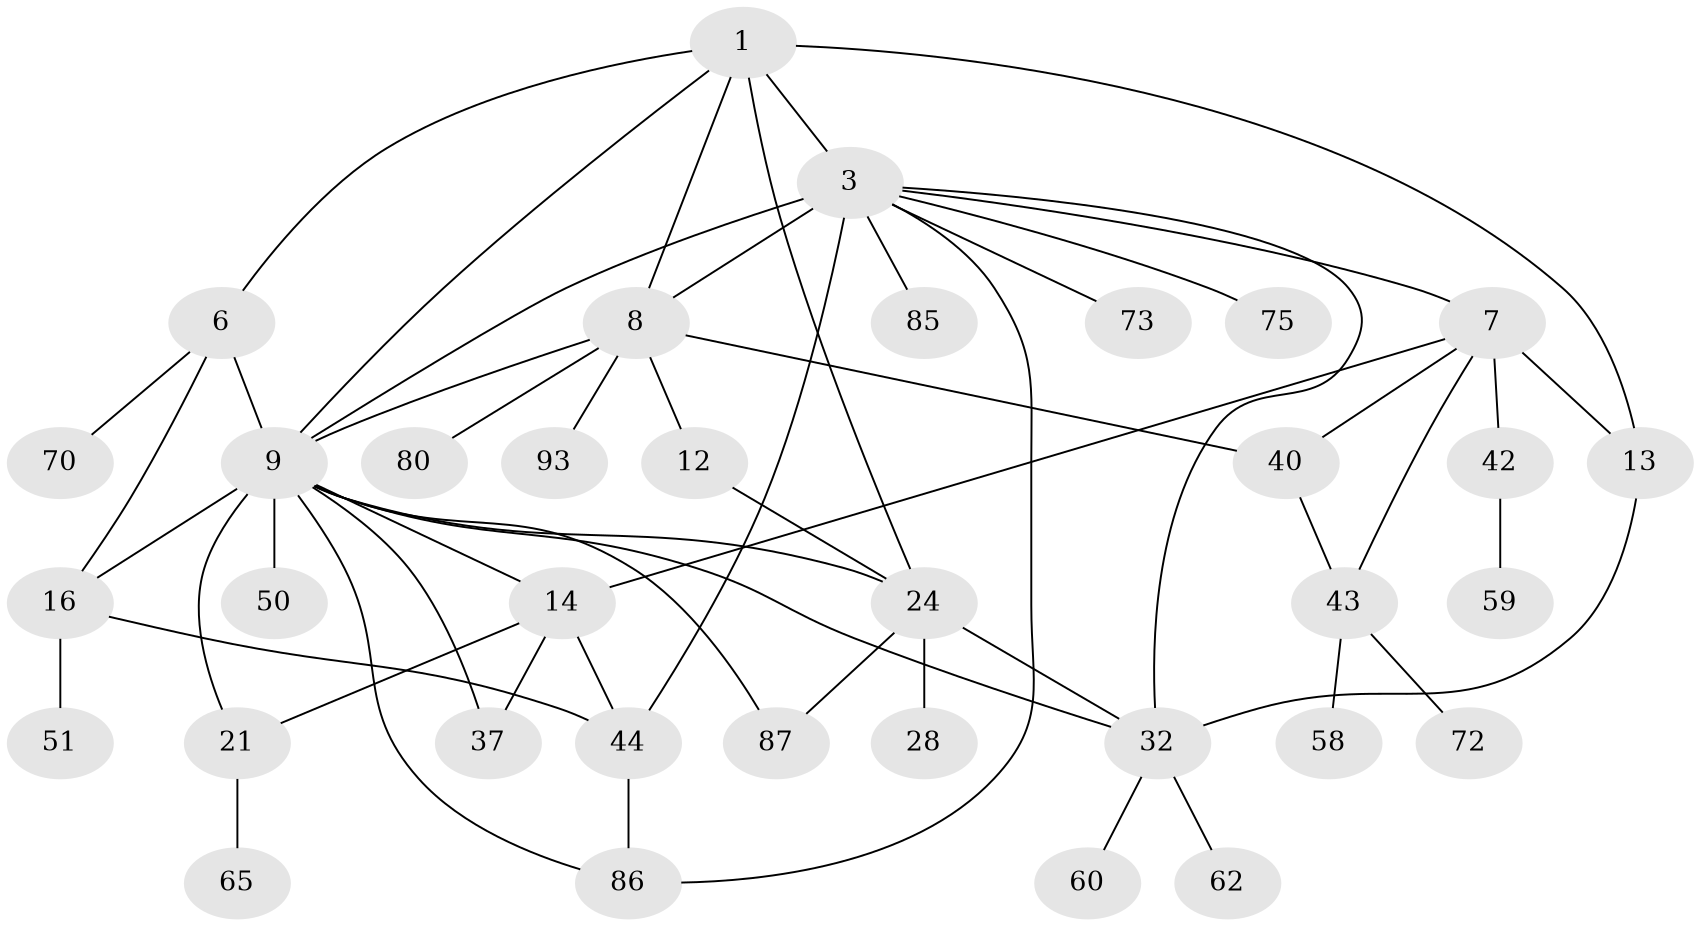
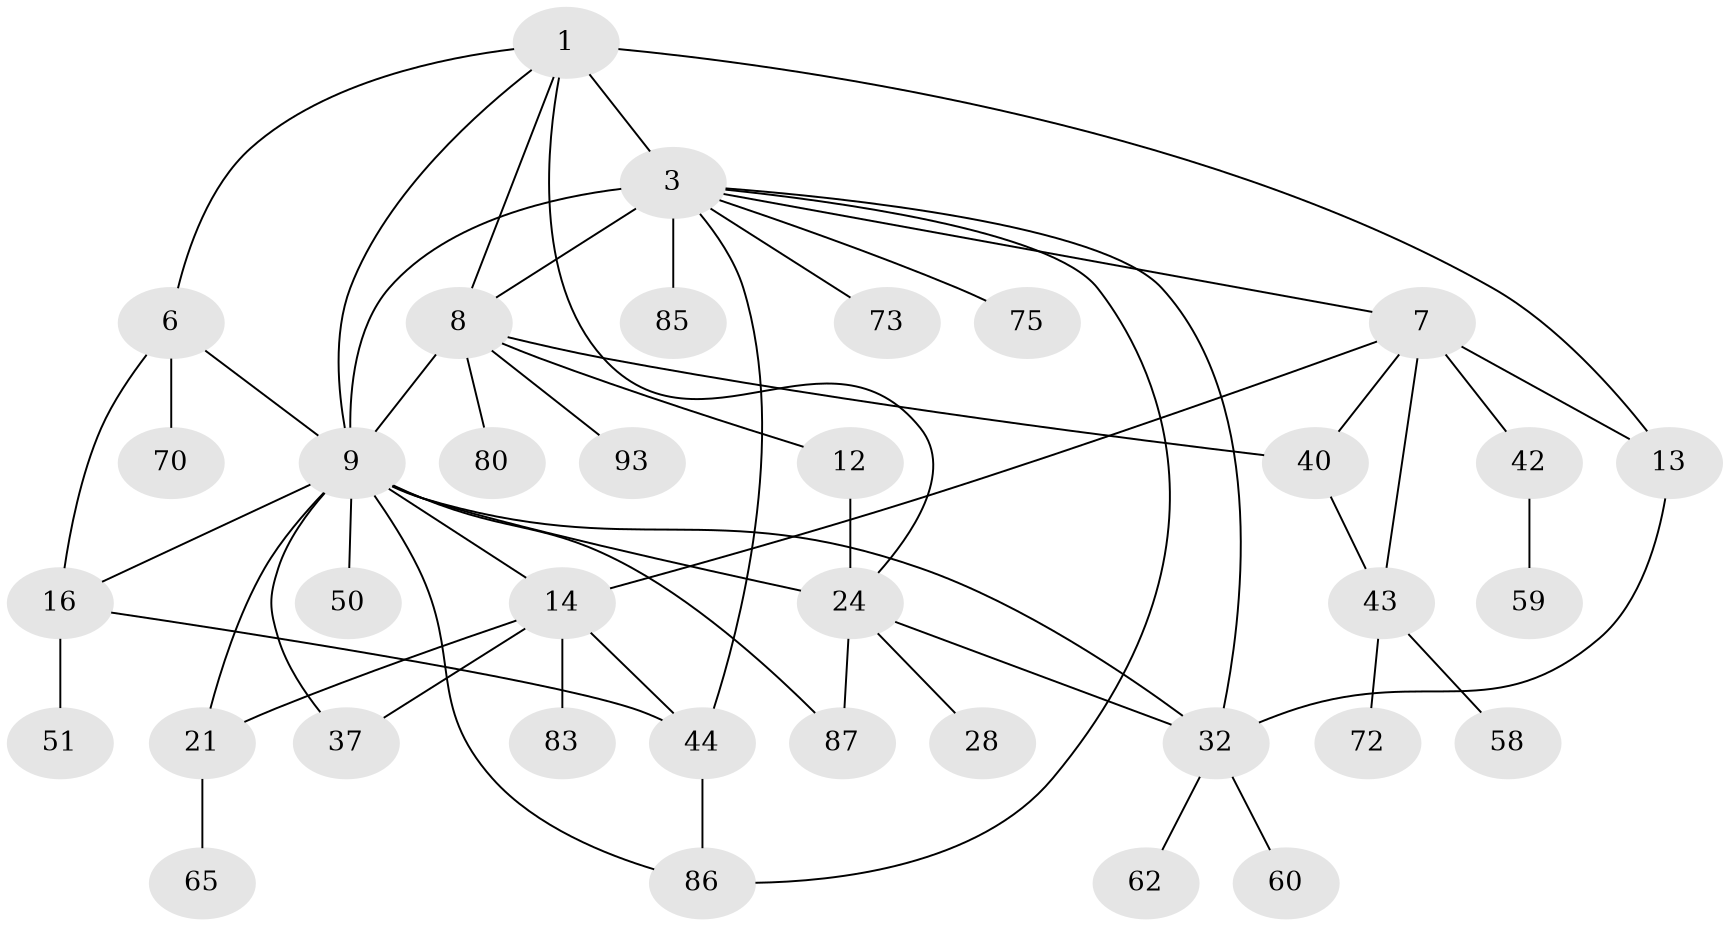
none -> (562, 743)
